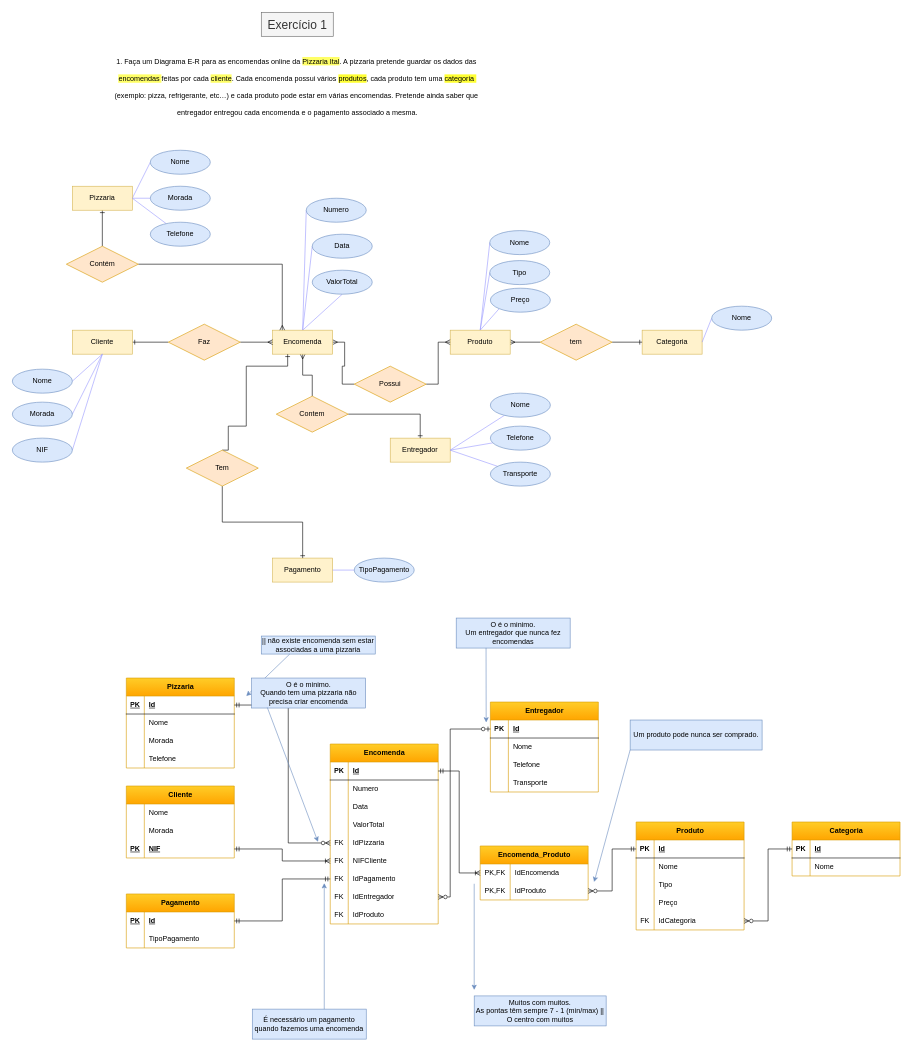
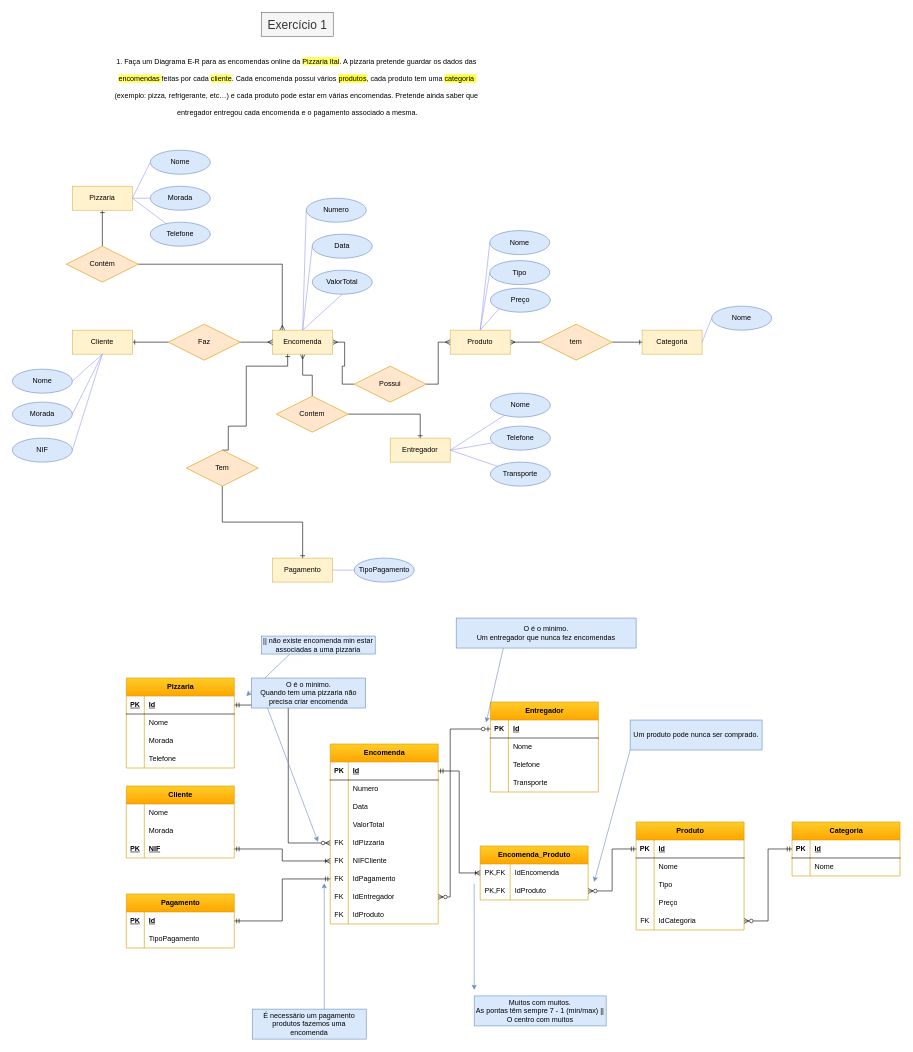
(513, 633) -> (546, 633)
(318, 645) -> (318, 645)
(309, 1025) -> (309, 1025)
